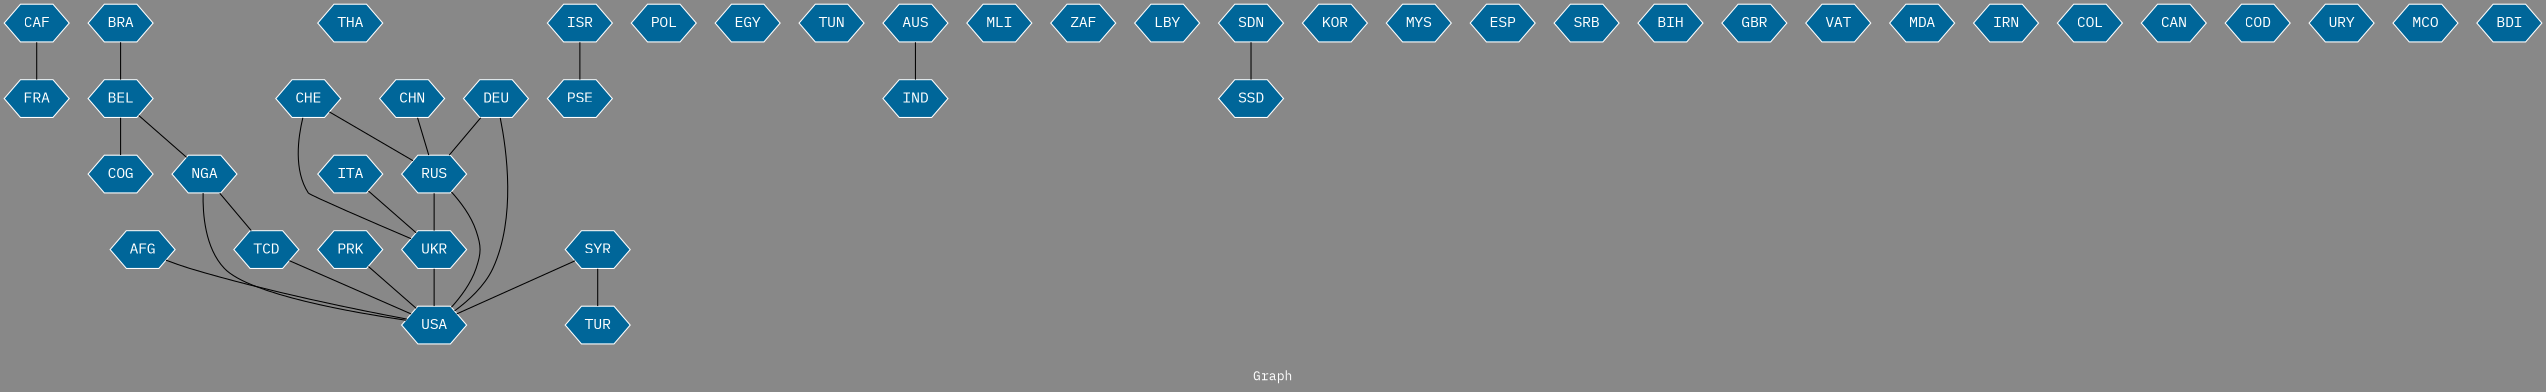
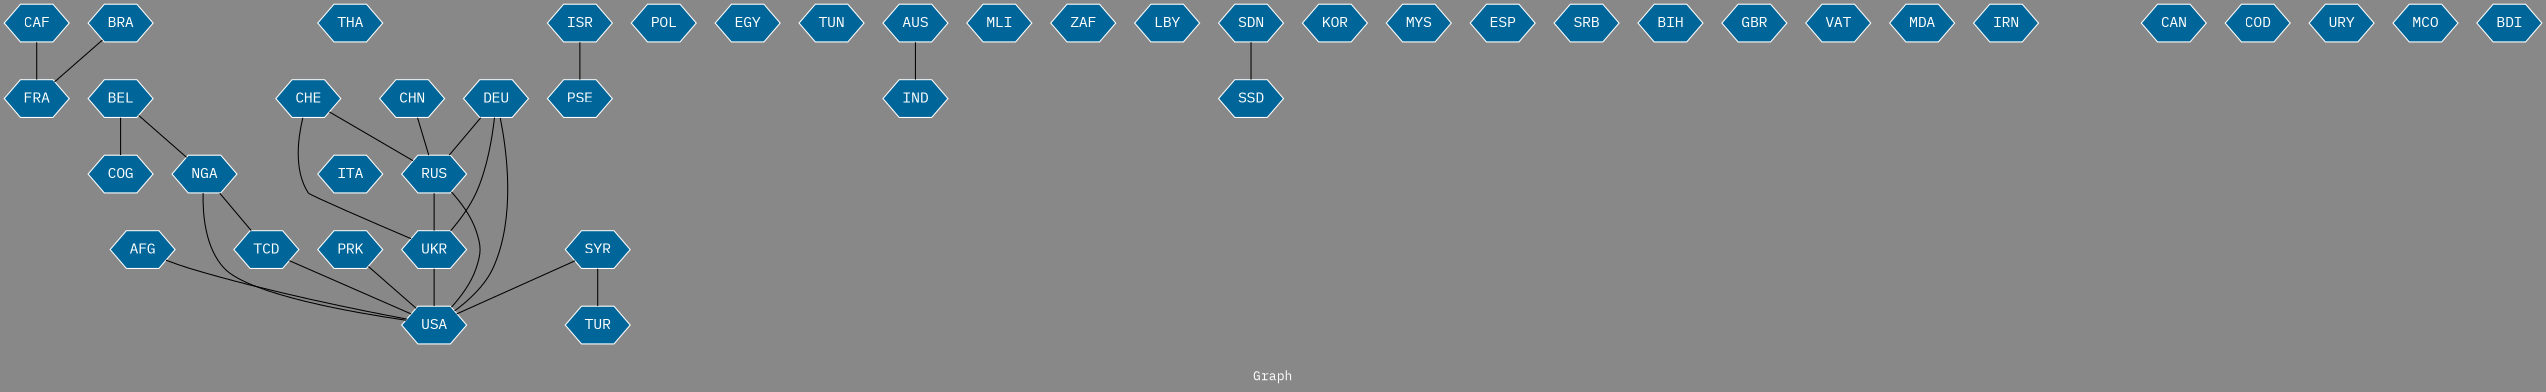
(2090, 23) -> none
(121, 61) -> (78, 61)
(392, 212) -> (482, 178)
